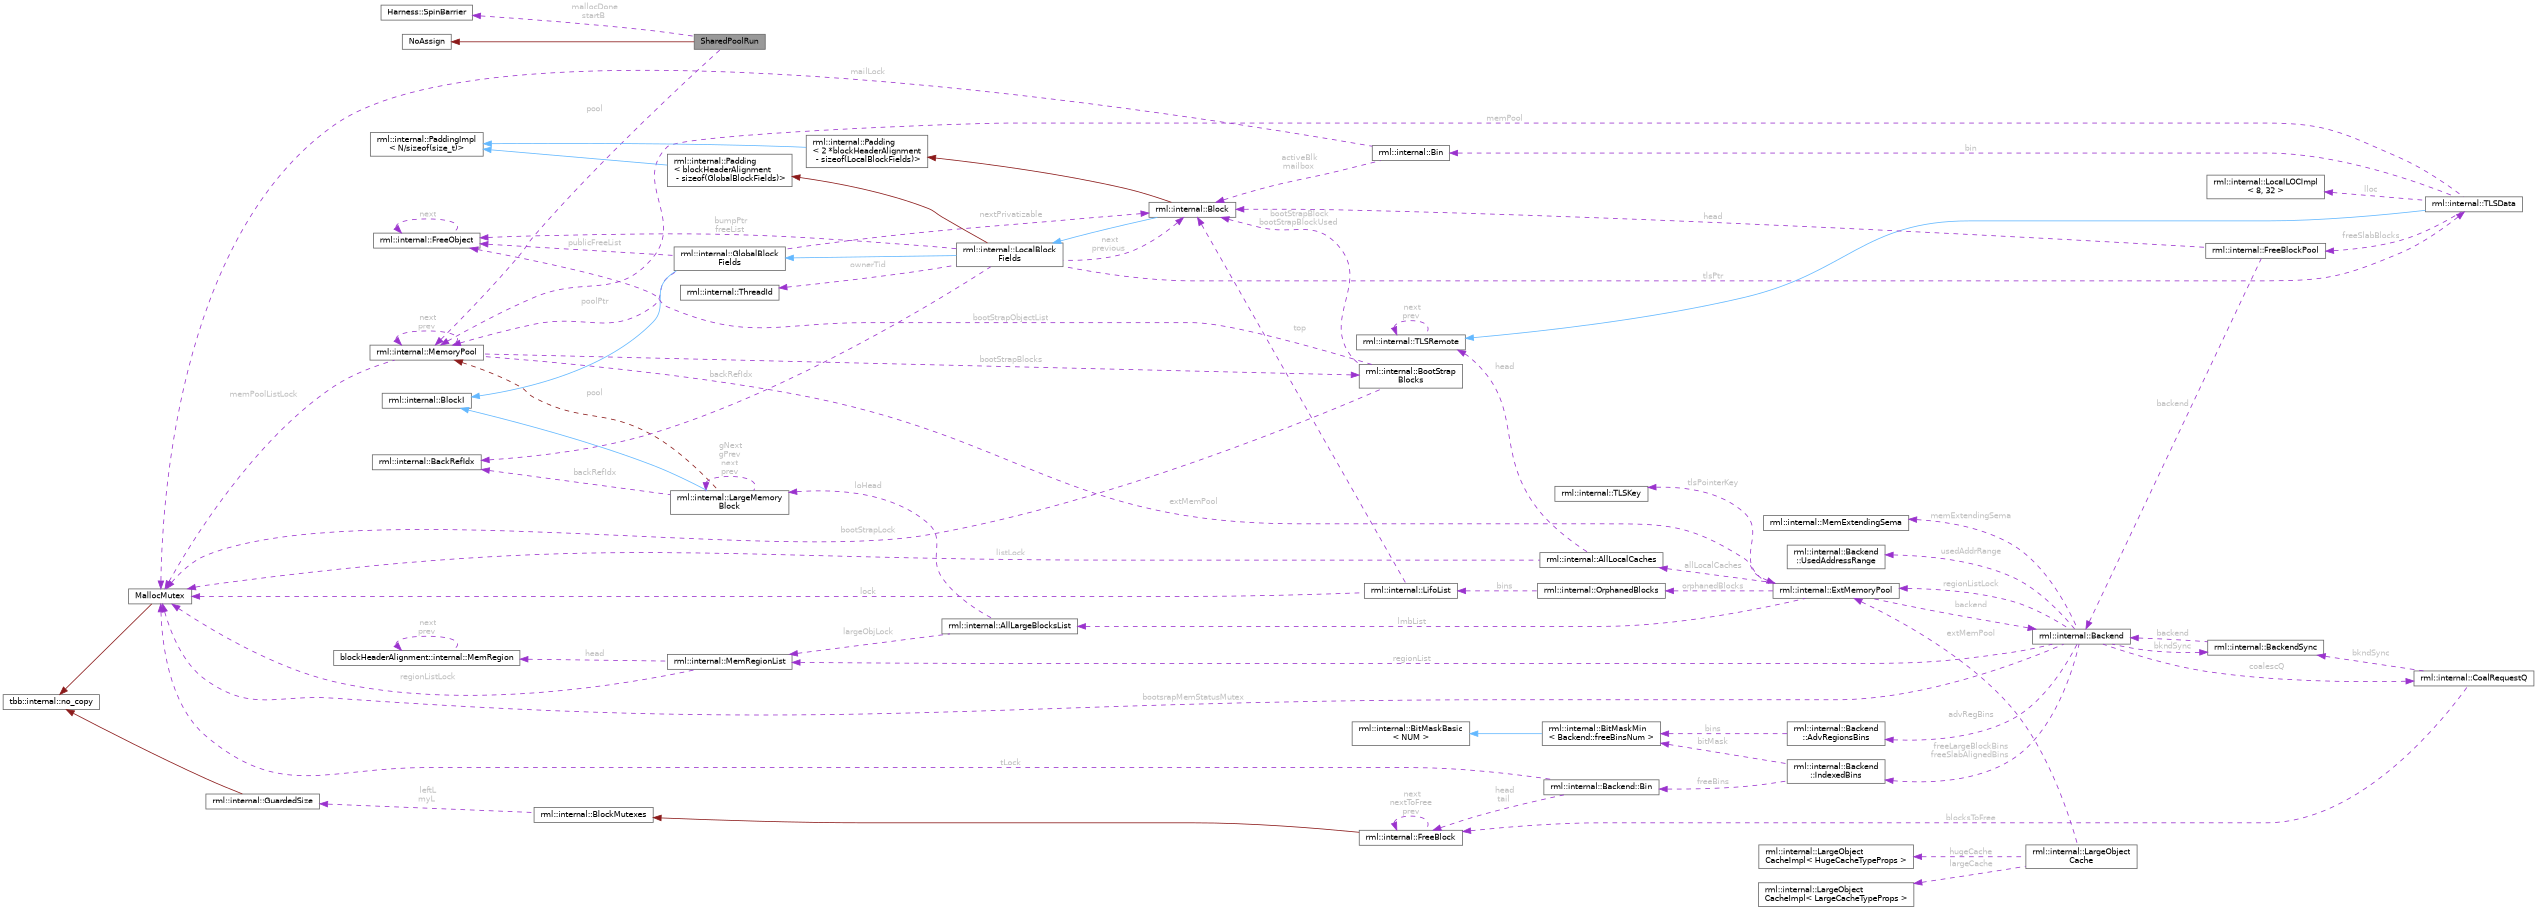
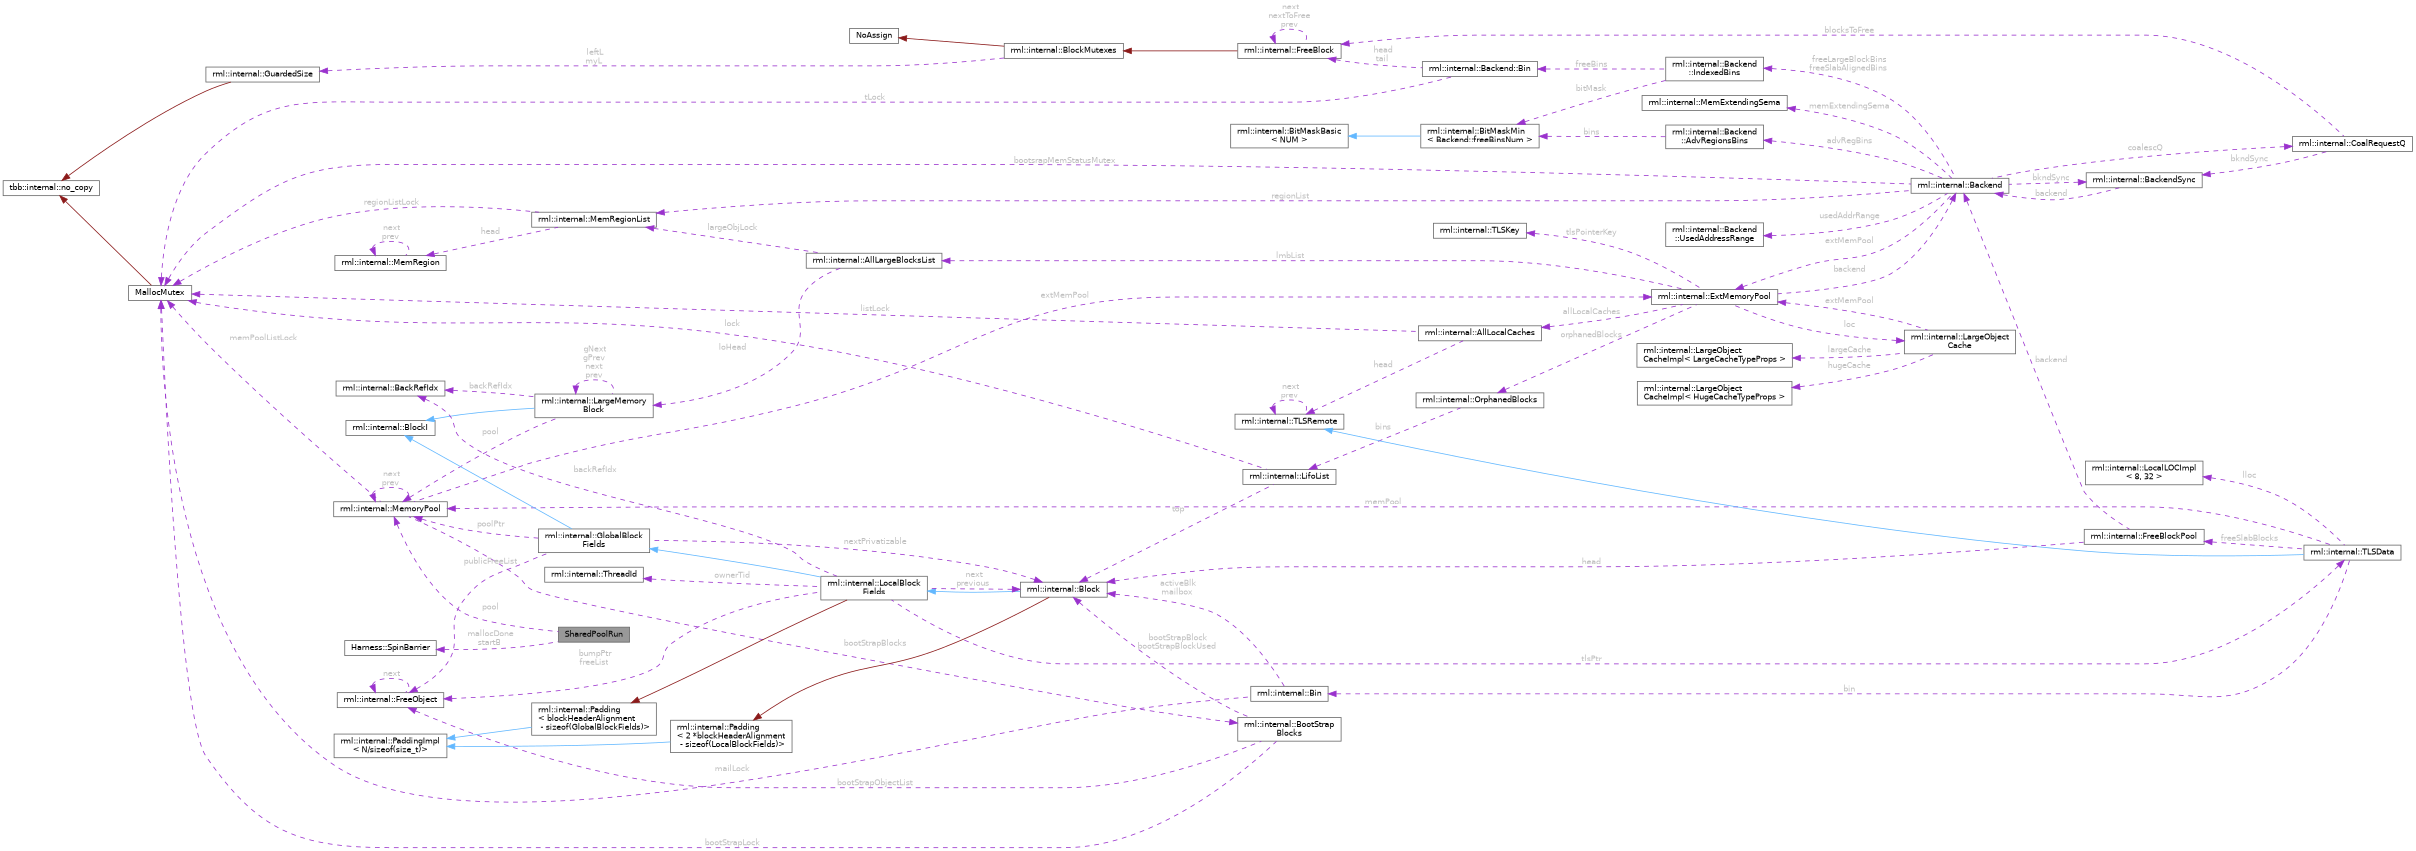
(577, 42) -> (956, 42)
none -> (1813, 331)
(596, 416) -> (479, 456)
(1970, 584) -> (1848, 241)
(427, 658) -> (390, 263)
